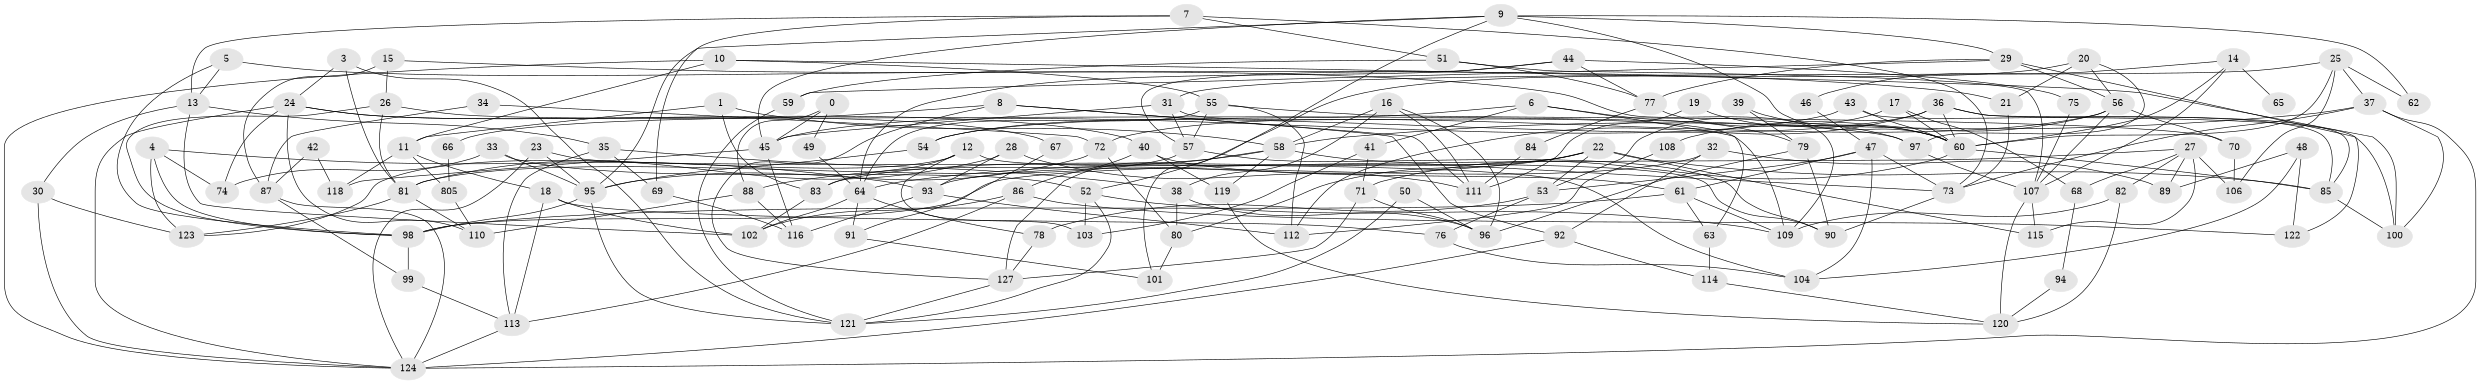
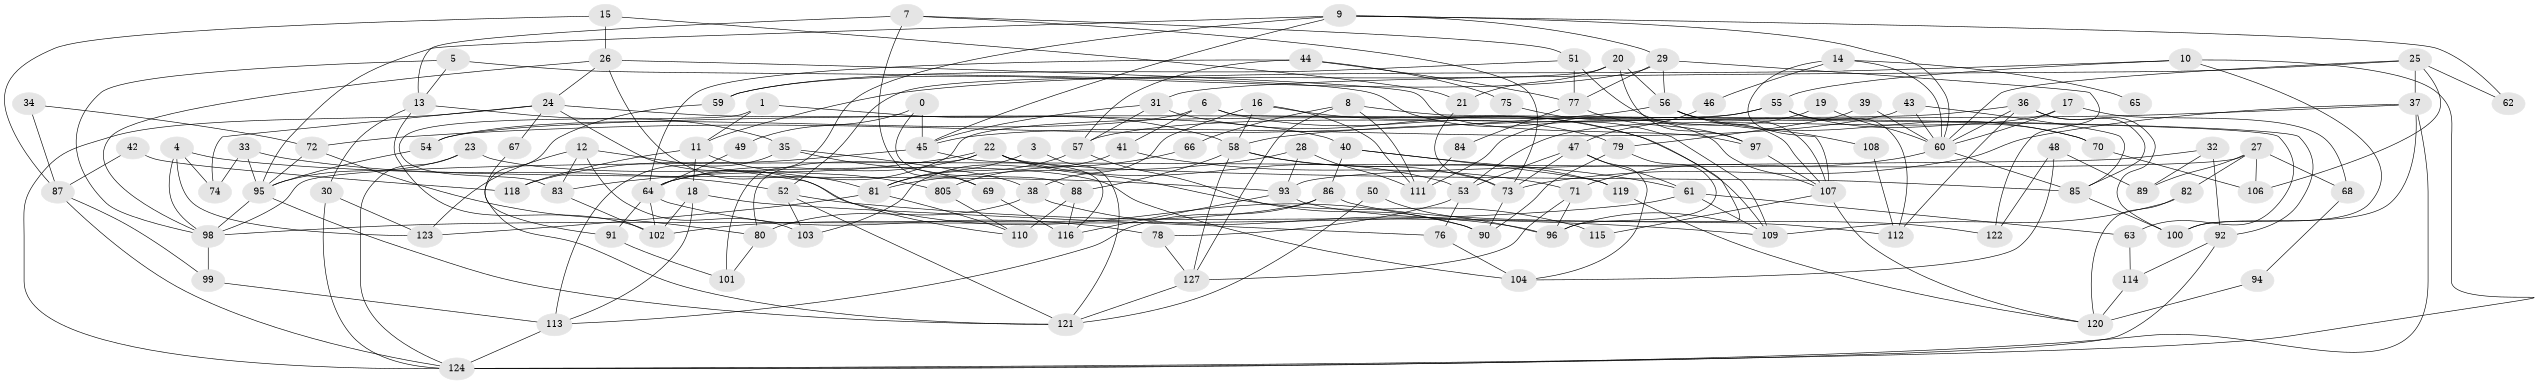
(317, 82) -> (577, 82)
(2145, 225) -> none
